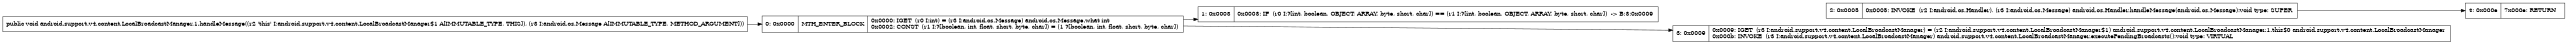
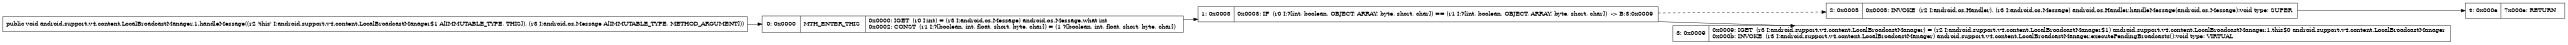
none -> (1740, 13)
(833, 24) -> (832, 24)
(1426, 28) -> (1724, 24)
